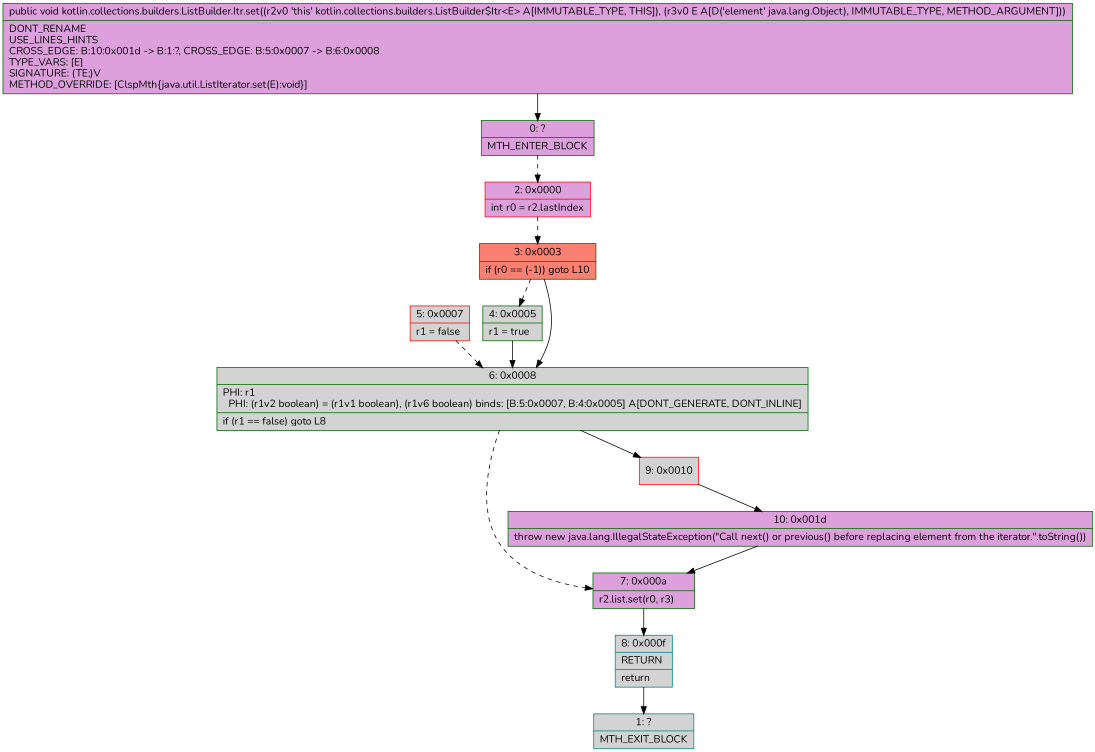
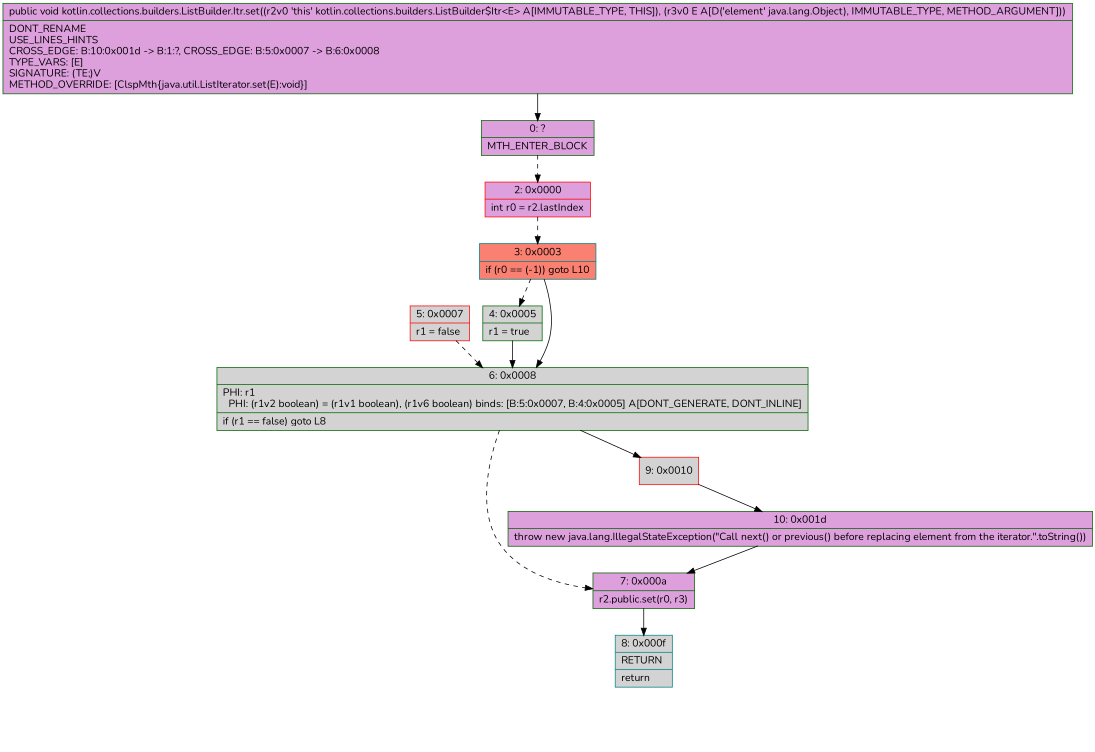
(538, 261) -> (538, 261)
(637, 599) -> (644, 599)
(644, 731) -> none
